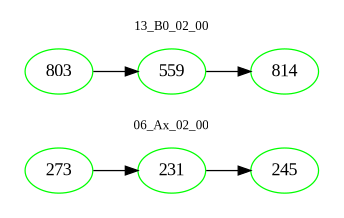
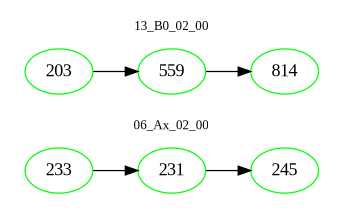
(59, 71) -> (59, 71)
(59, 171) -> (59, 171)
